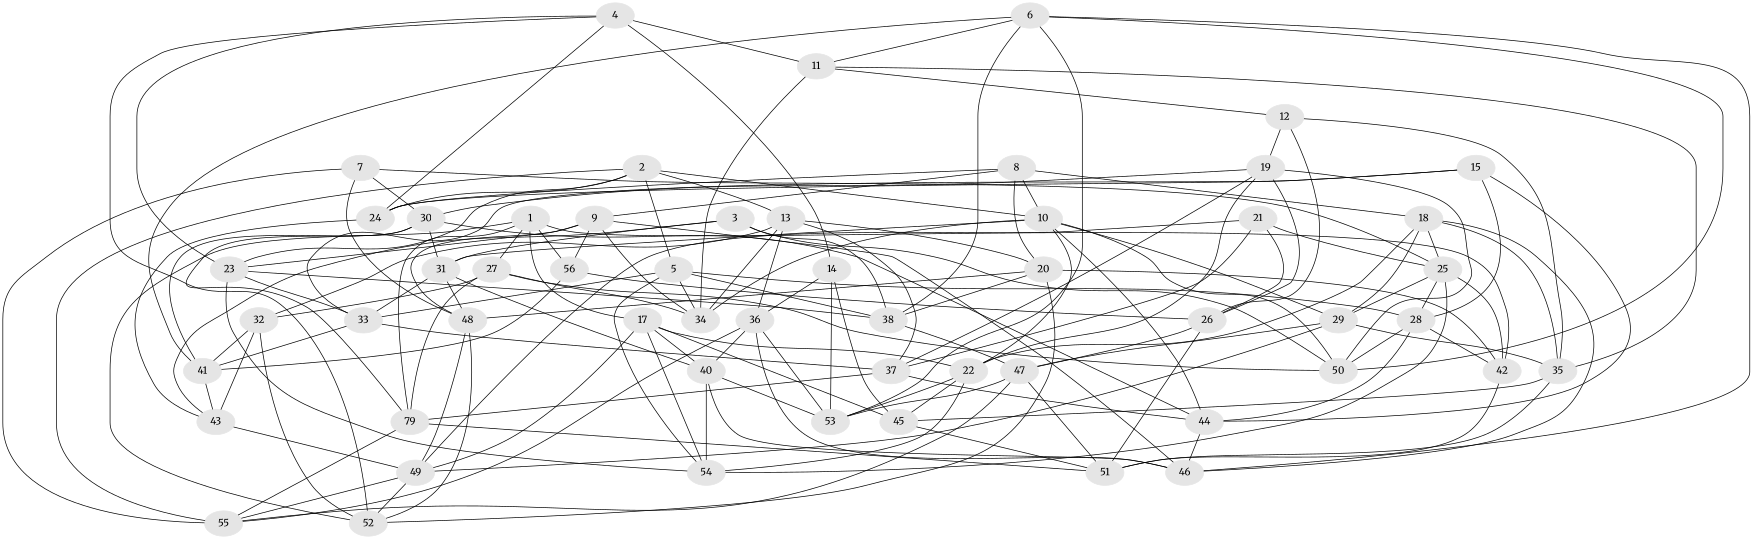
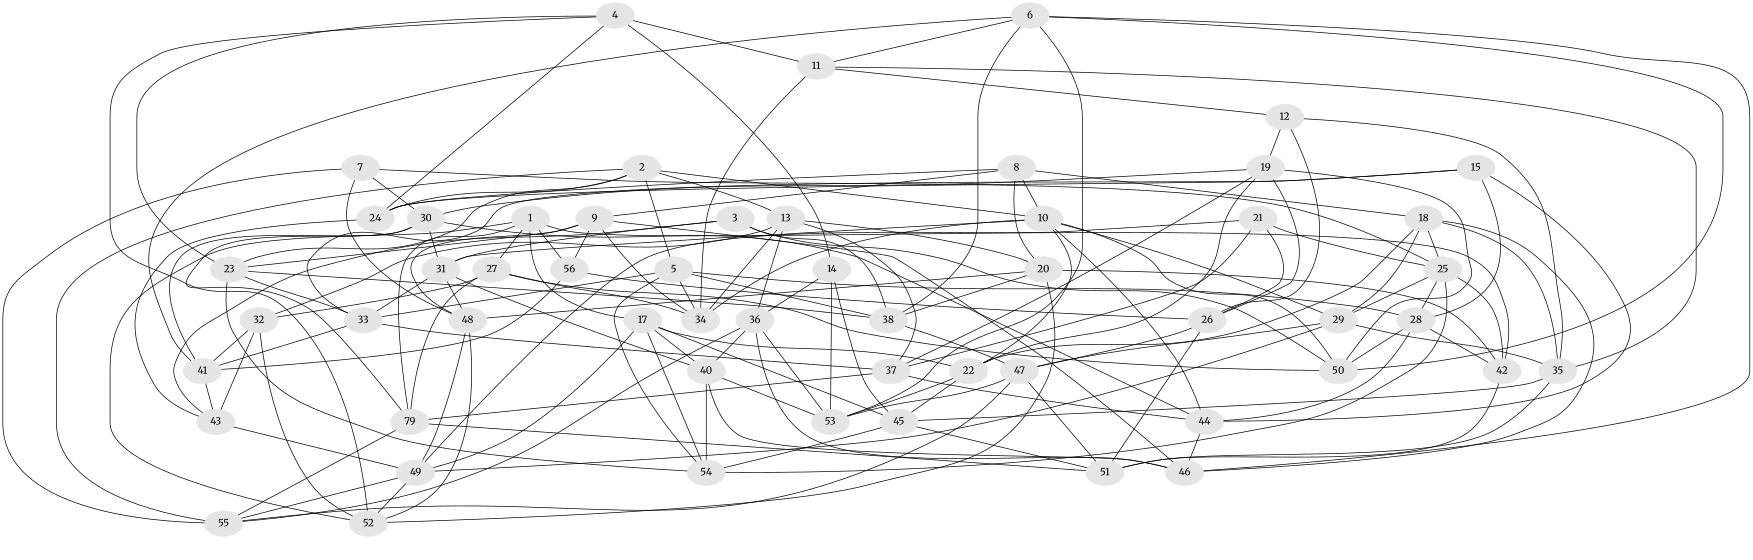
(839, 458) -> (831, 441)
